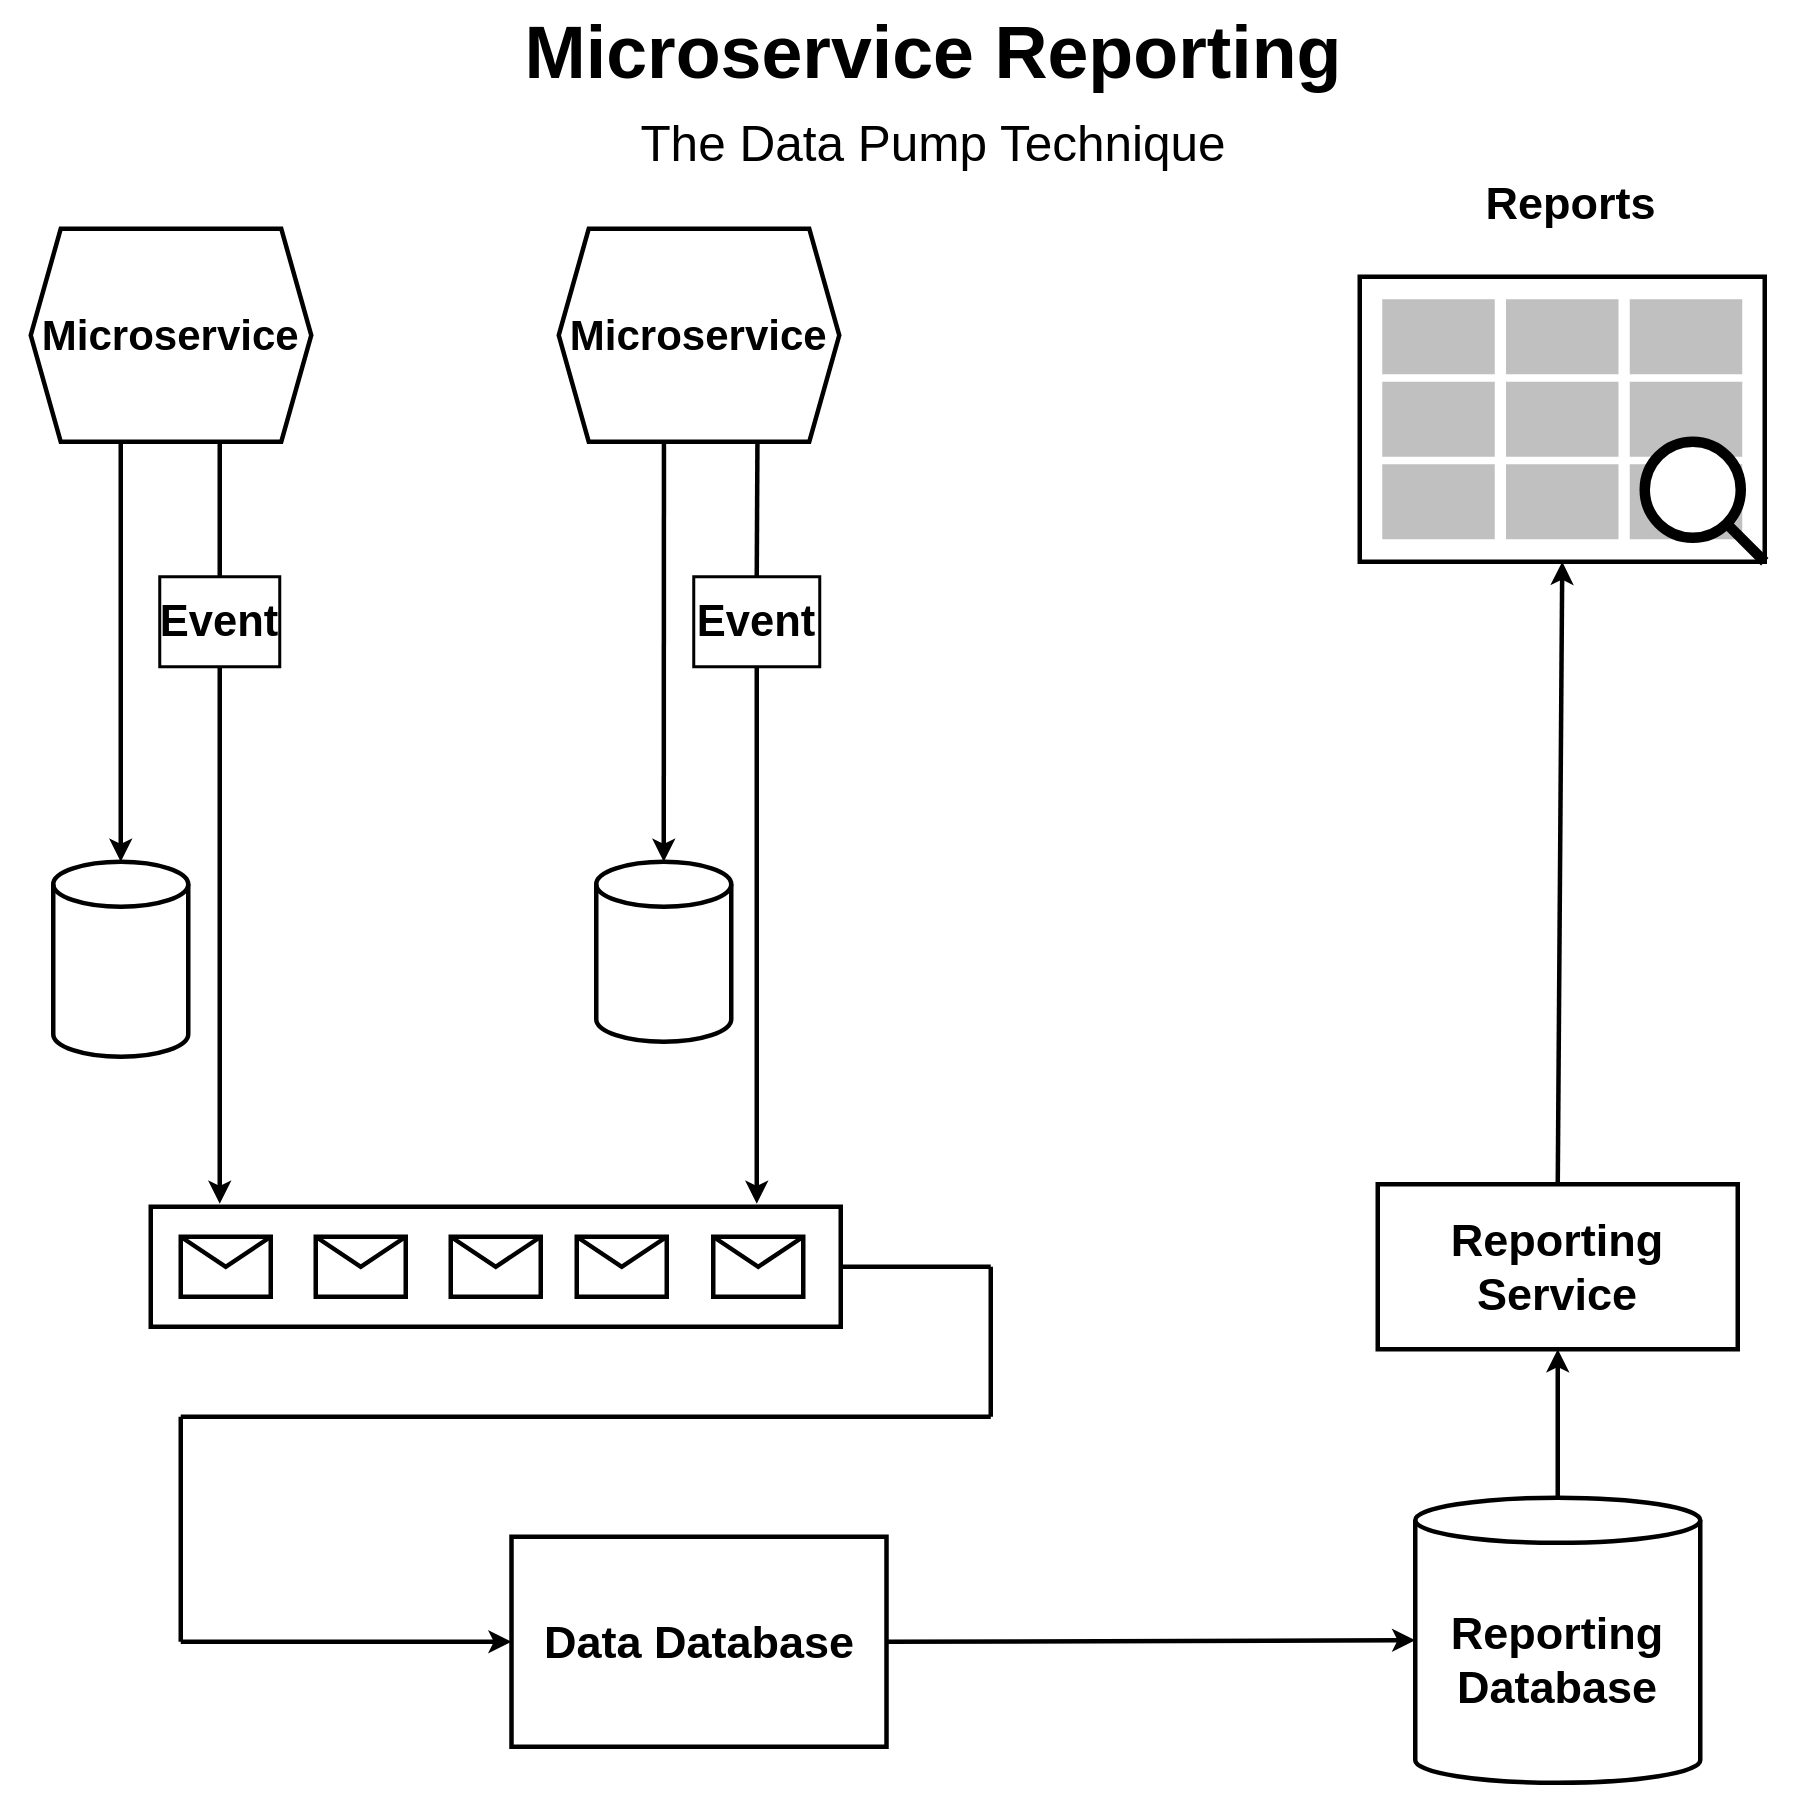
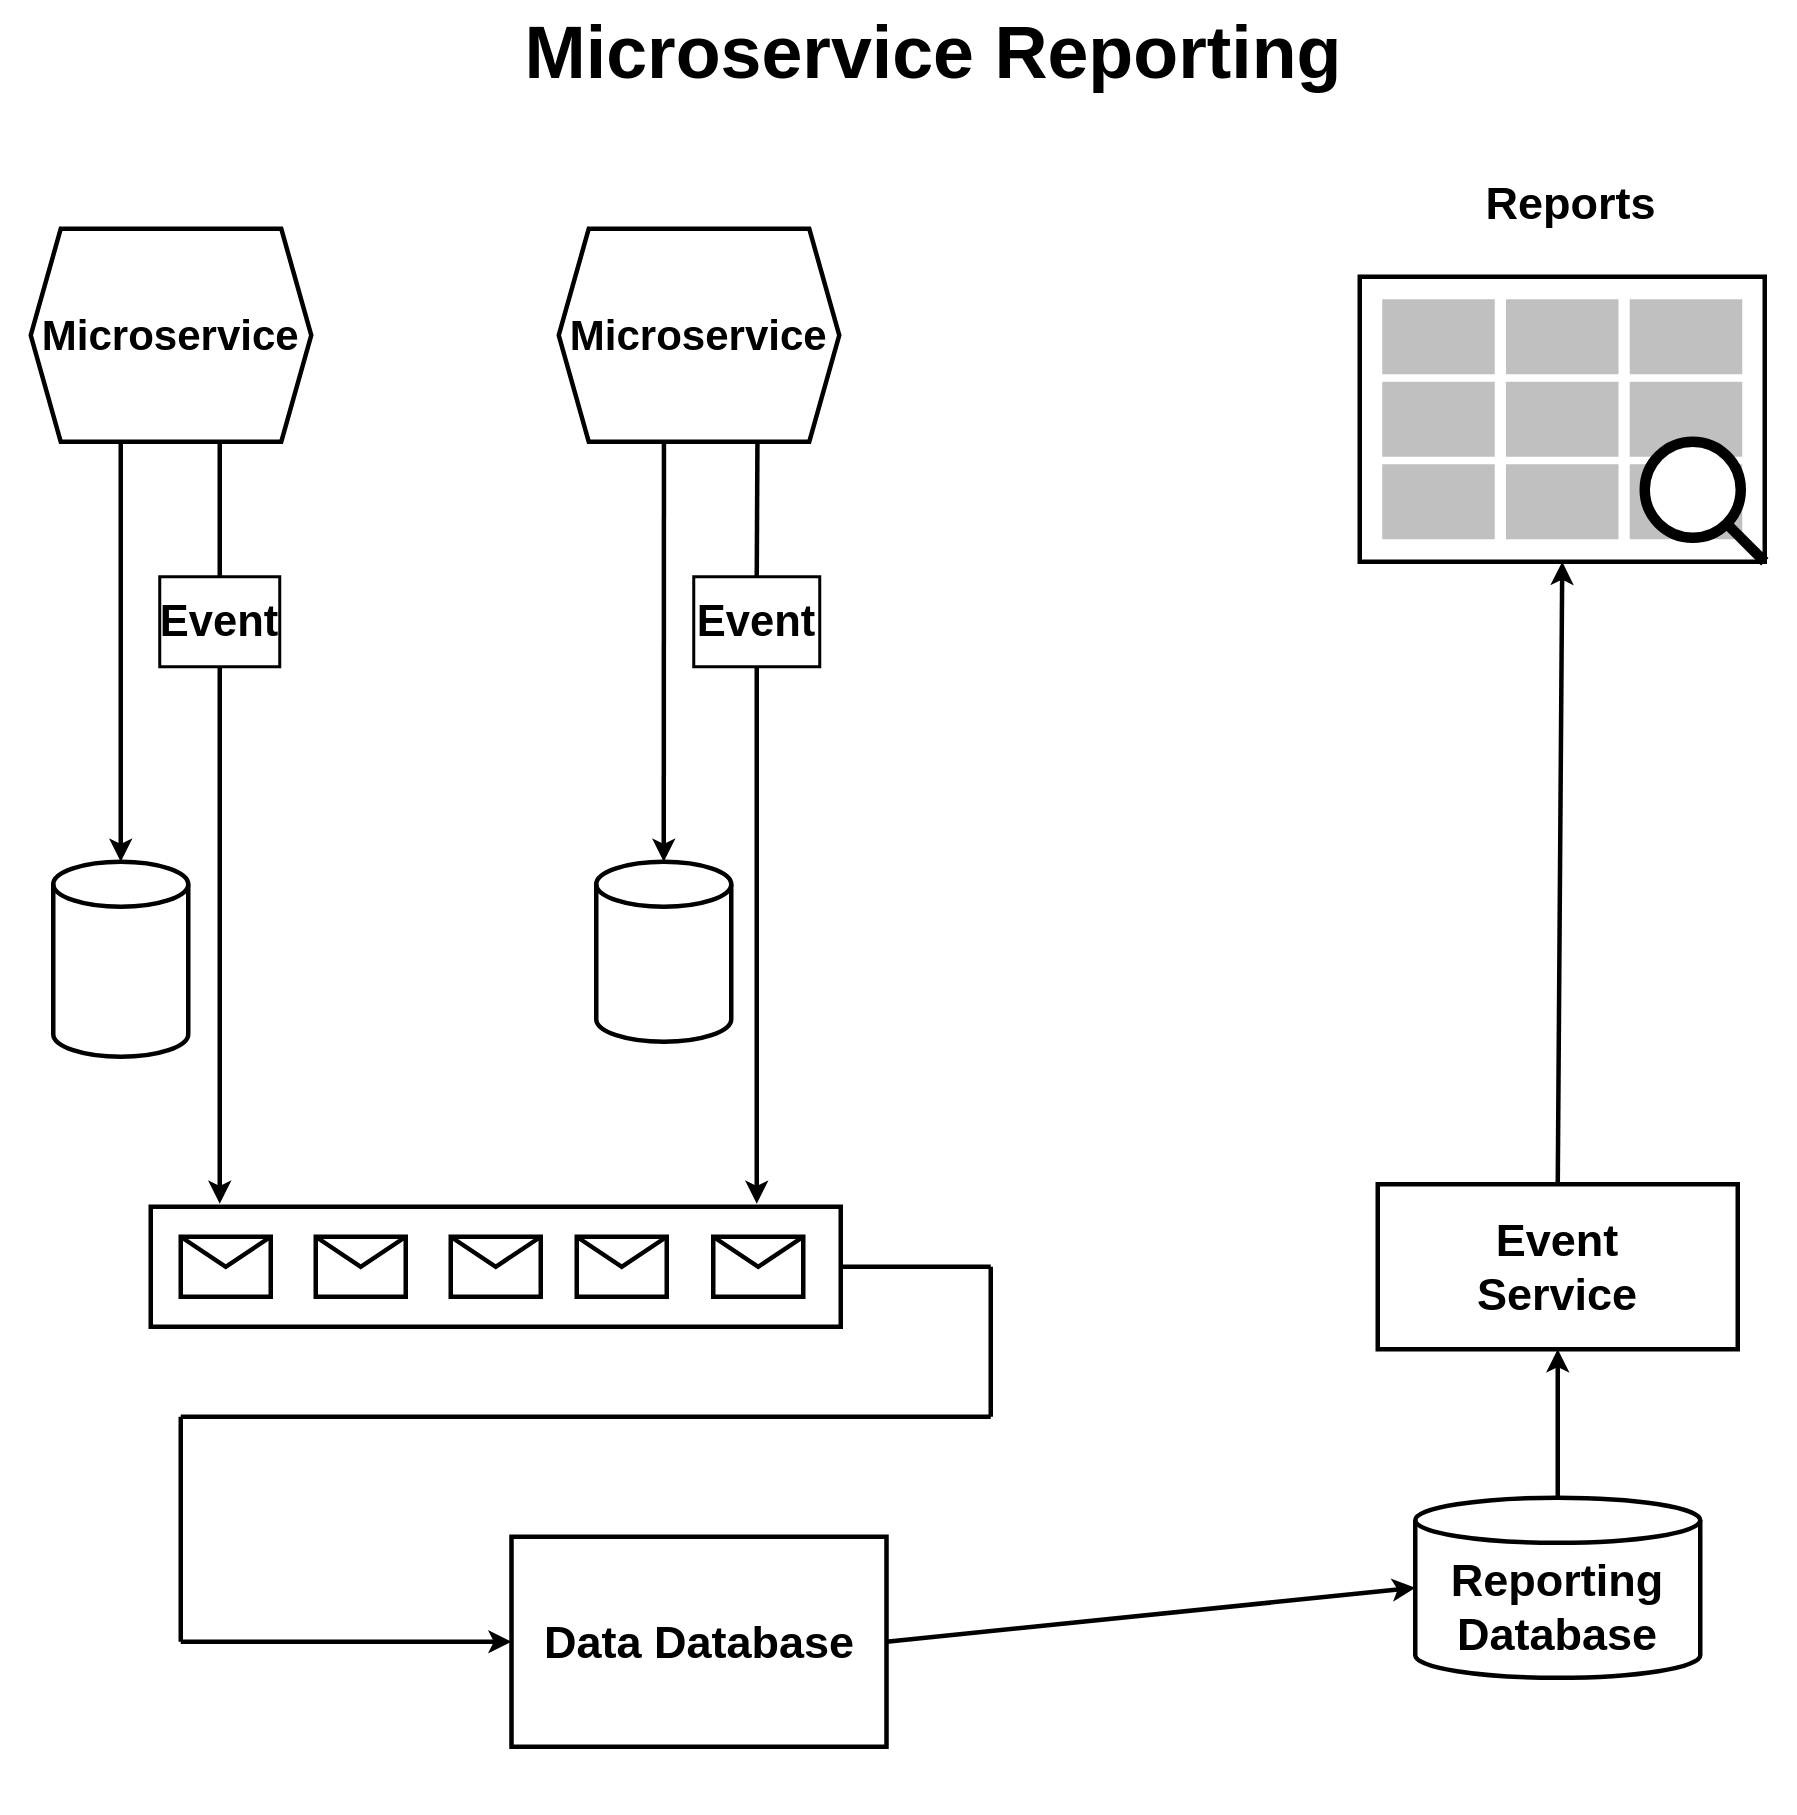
(934, 143) -> none
(1558, 1267) -> (1558, 1267)
(1558, 1640) -> (1558, 1588)
